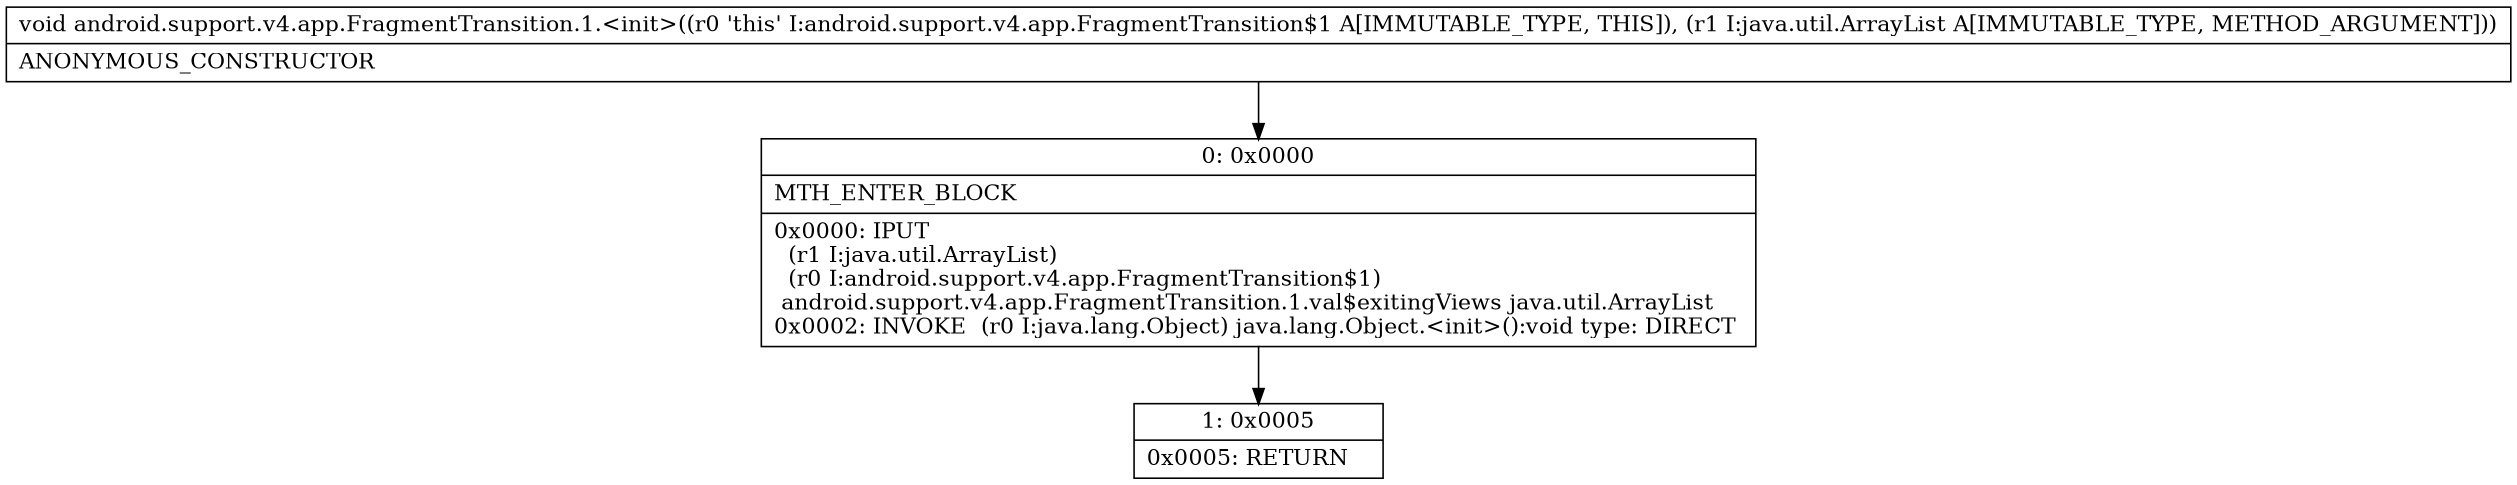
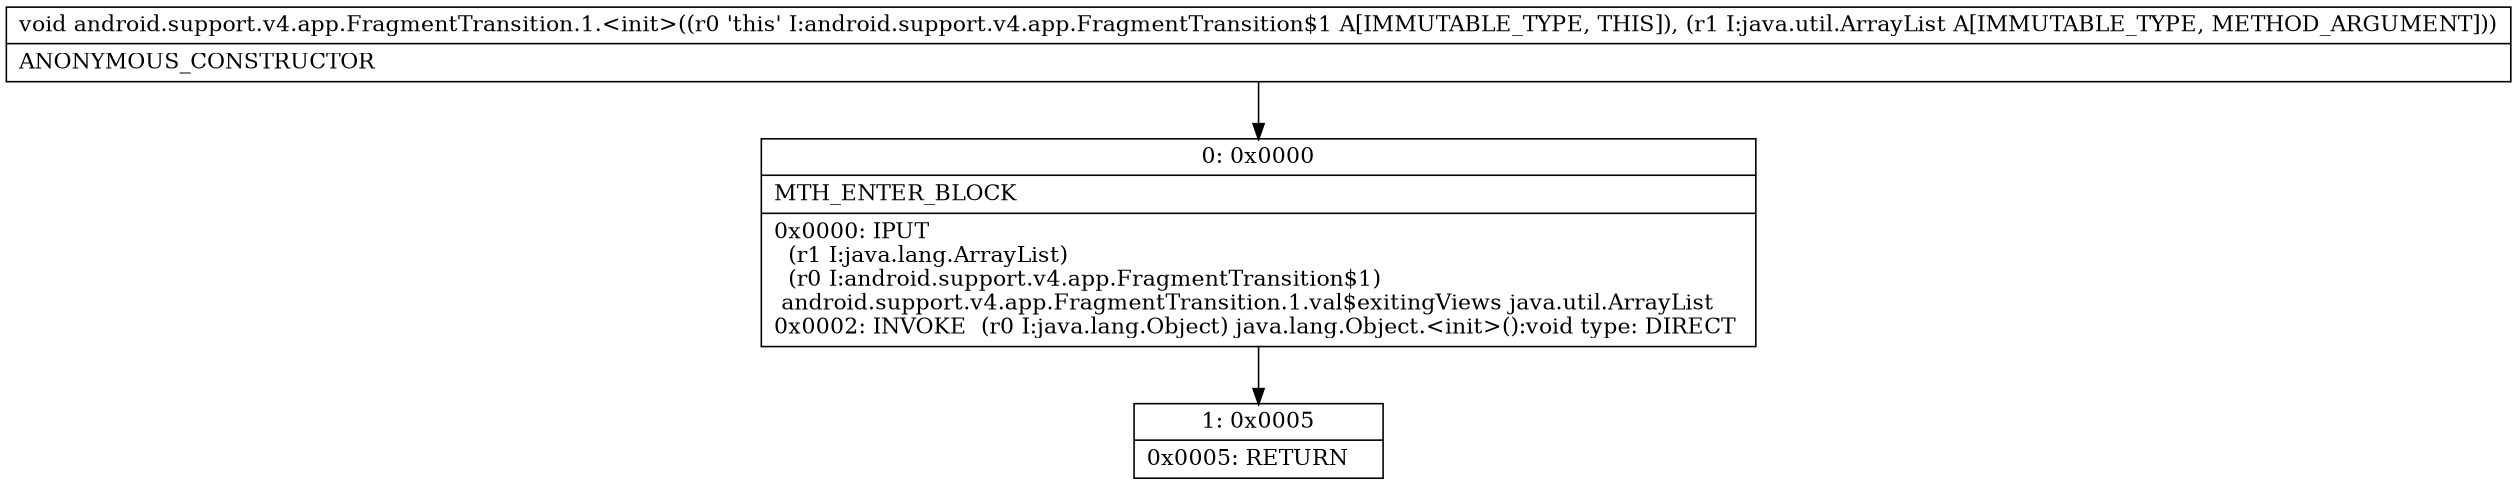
(916, 255) -> (922, 255)
